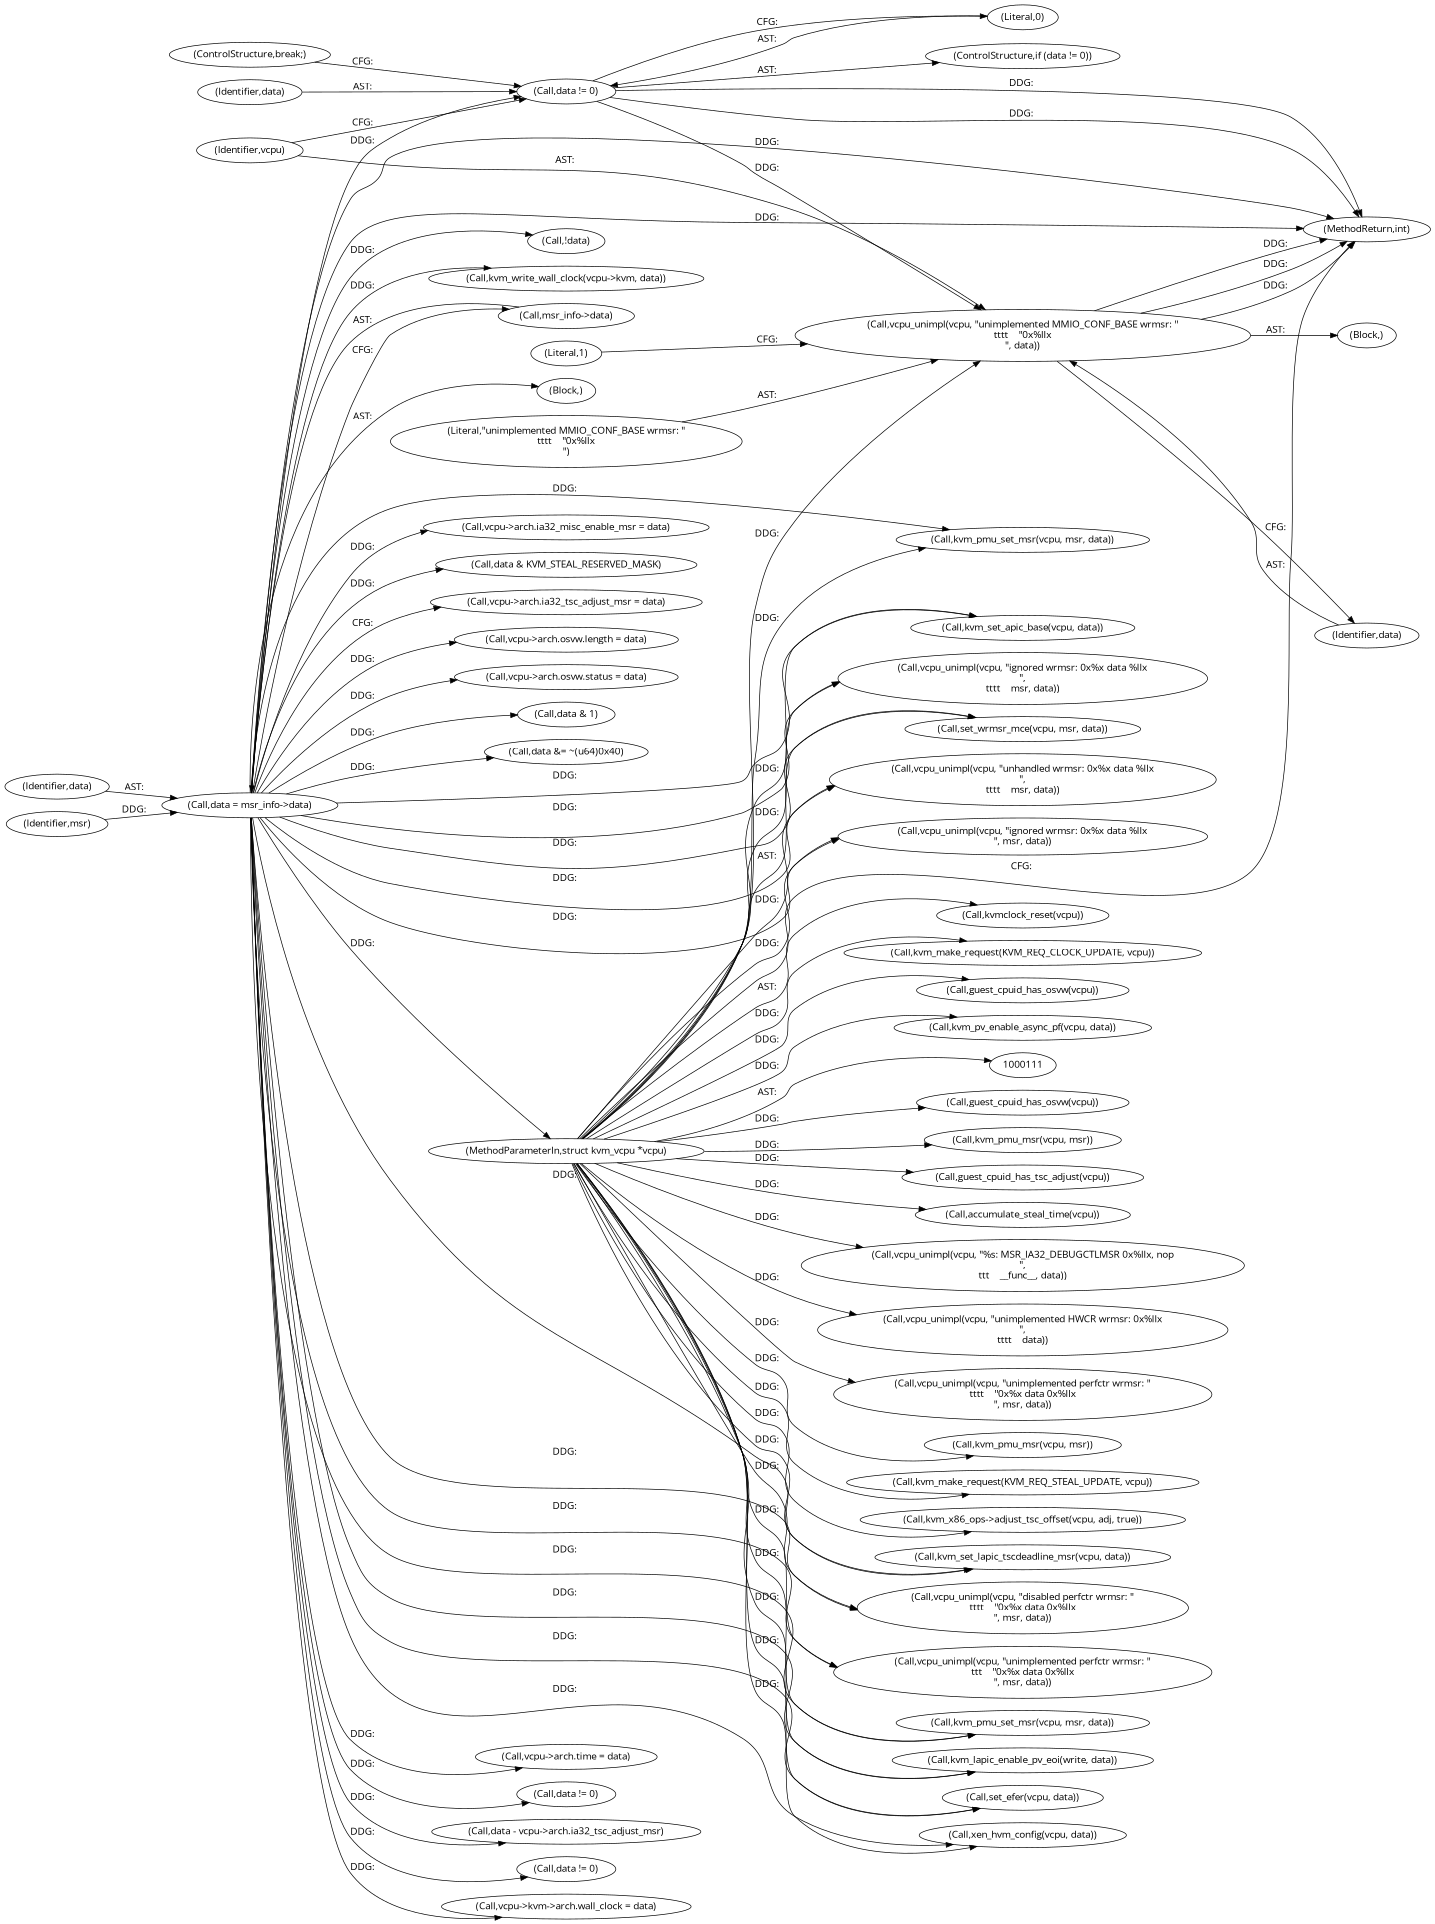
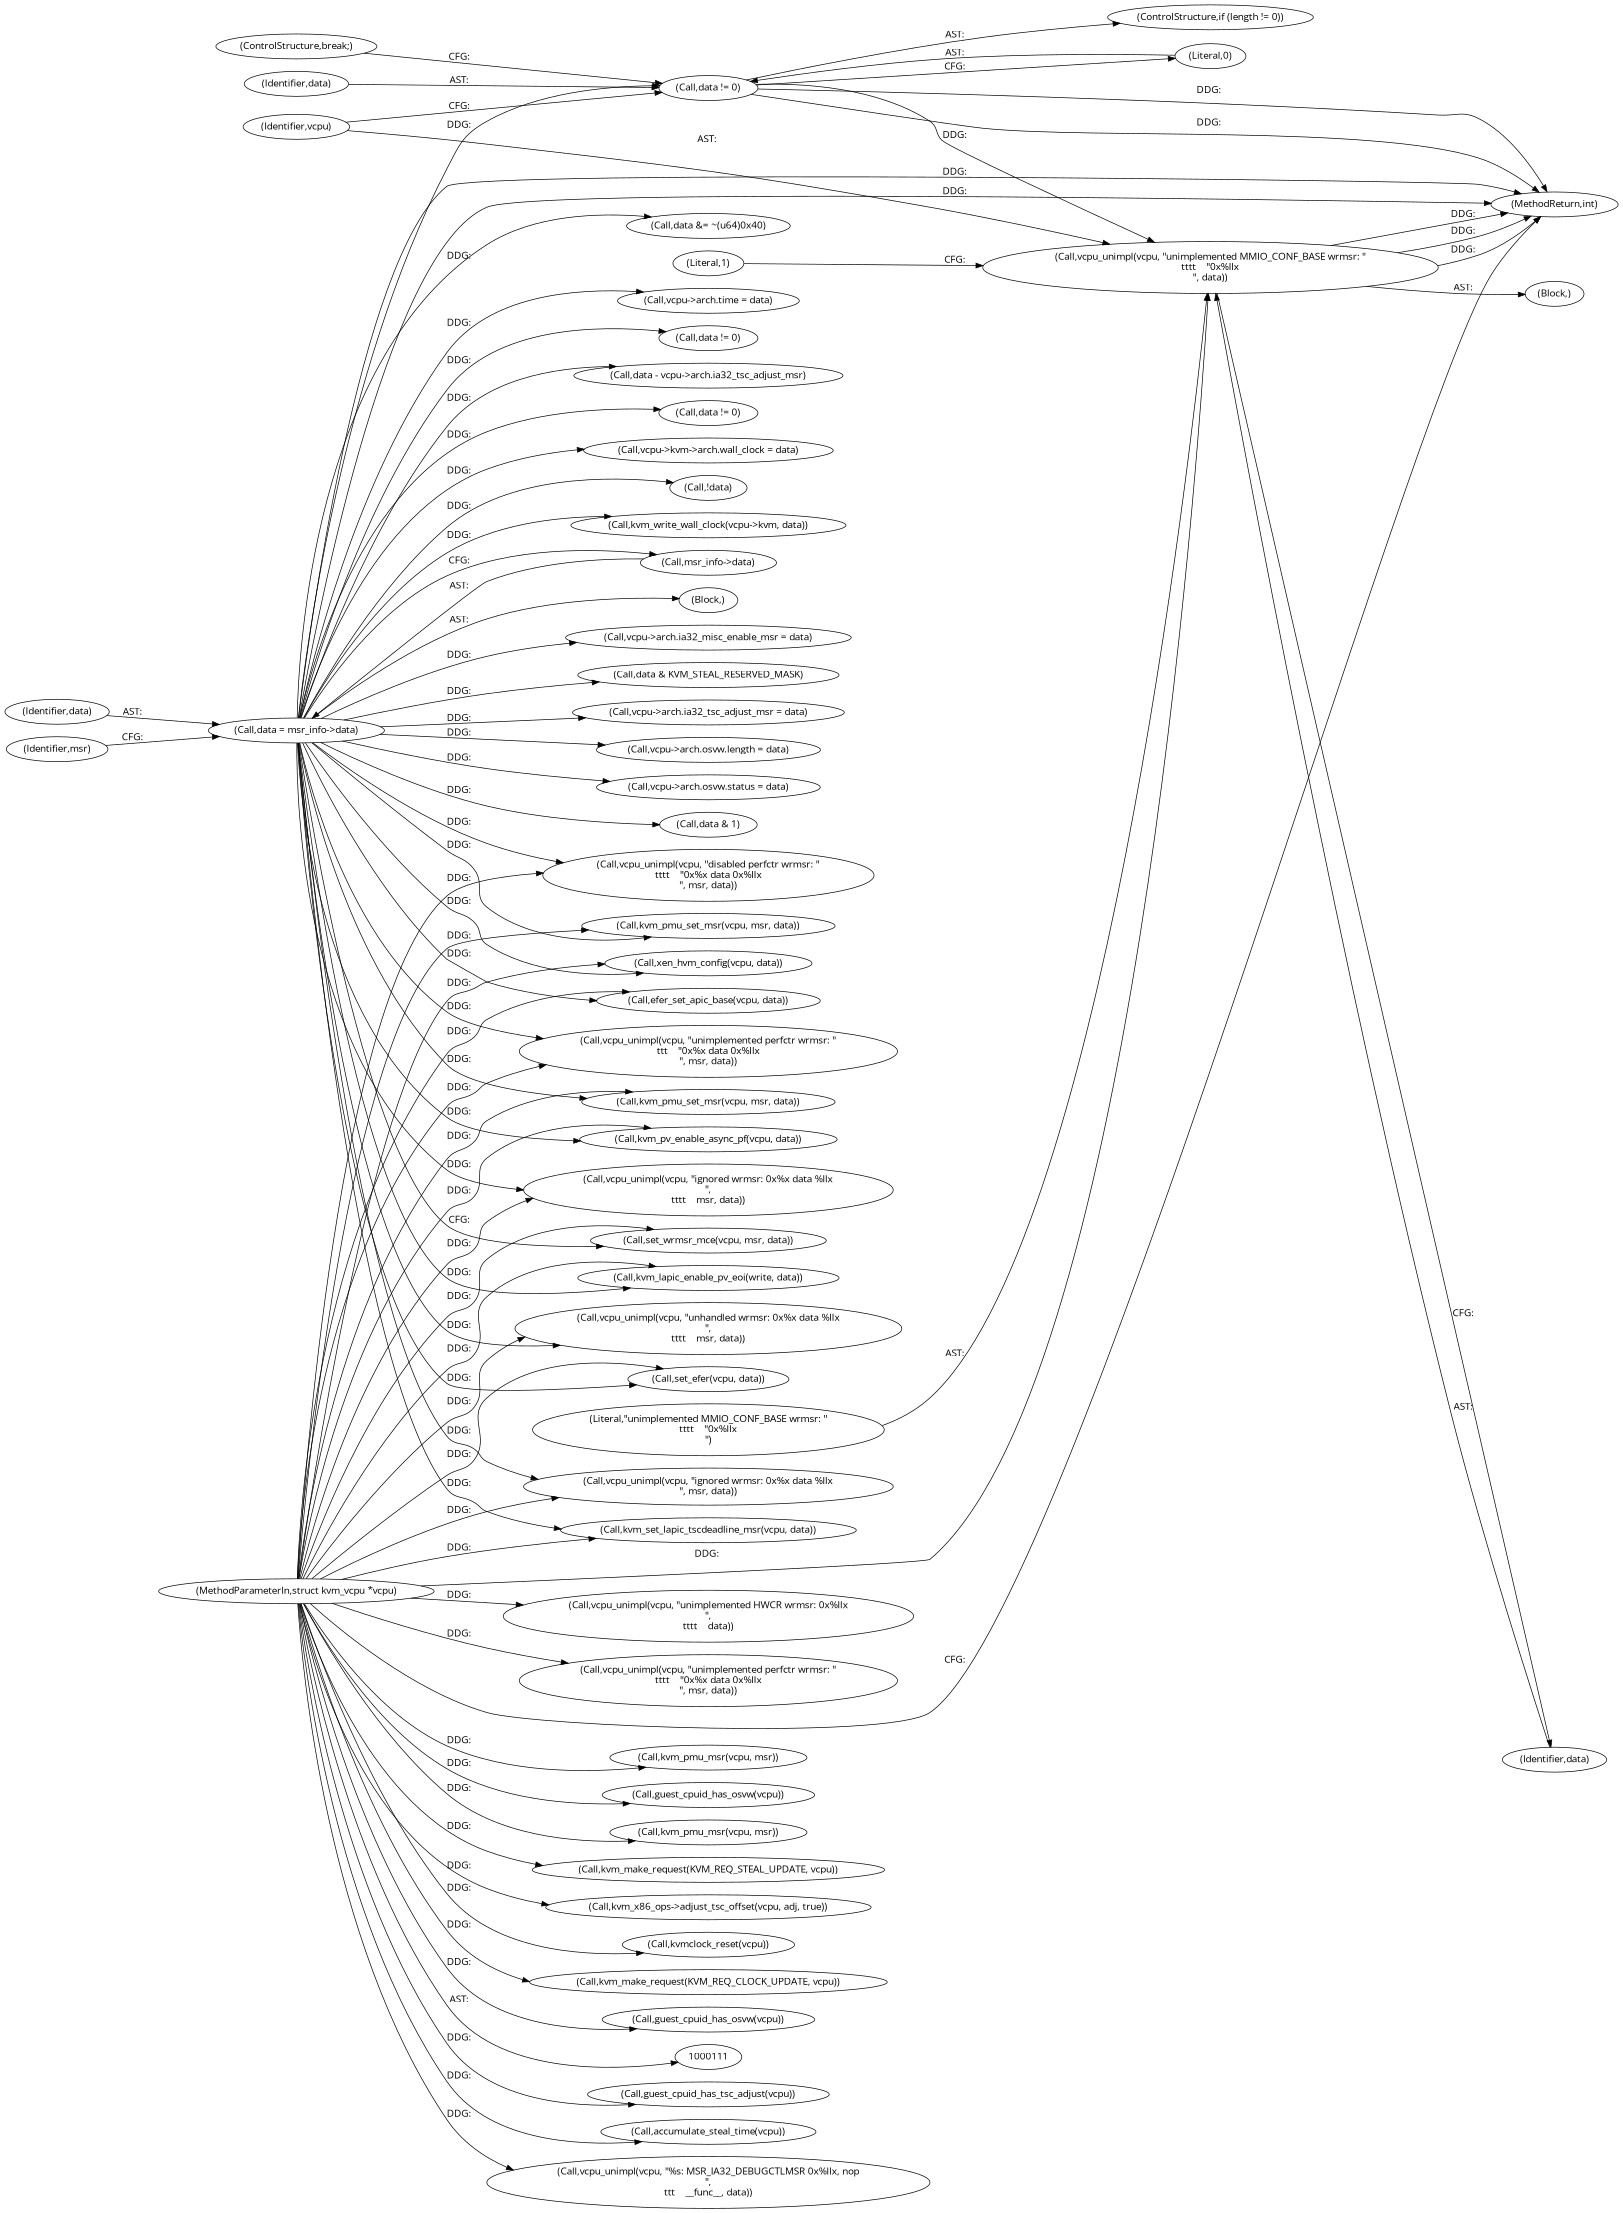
(1023, 56) -> (1210, 17)
(364, 623) -> (461, 718)
(1023, 628) -> (708, 1001)
(136, 810) -> (134, 738)
(566, 843) -> (461, 1220)
(769, 856) -> (461, 1296)
(769, 987) -> (461, 1888)
(387, 989) -> (360, 1006)
